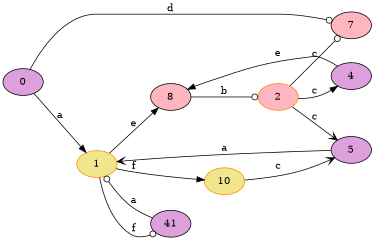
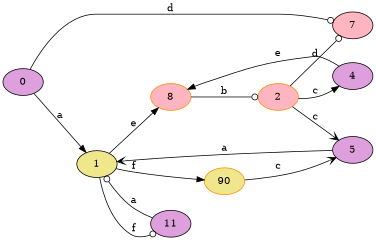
(315, 54) -> (315, 54)
(171, 97) -> (171, 97)
(97, 164) -> (97, 164)
(224, 181) -> (224, 181)
(171, 224) -> (171, 224)
